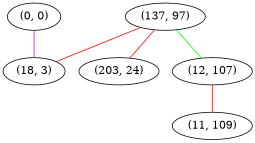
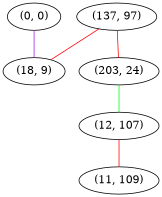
(189, 44) -> (119, 99)
(34, 71) -> (34, 71)
